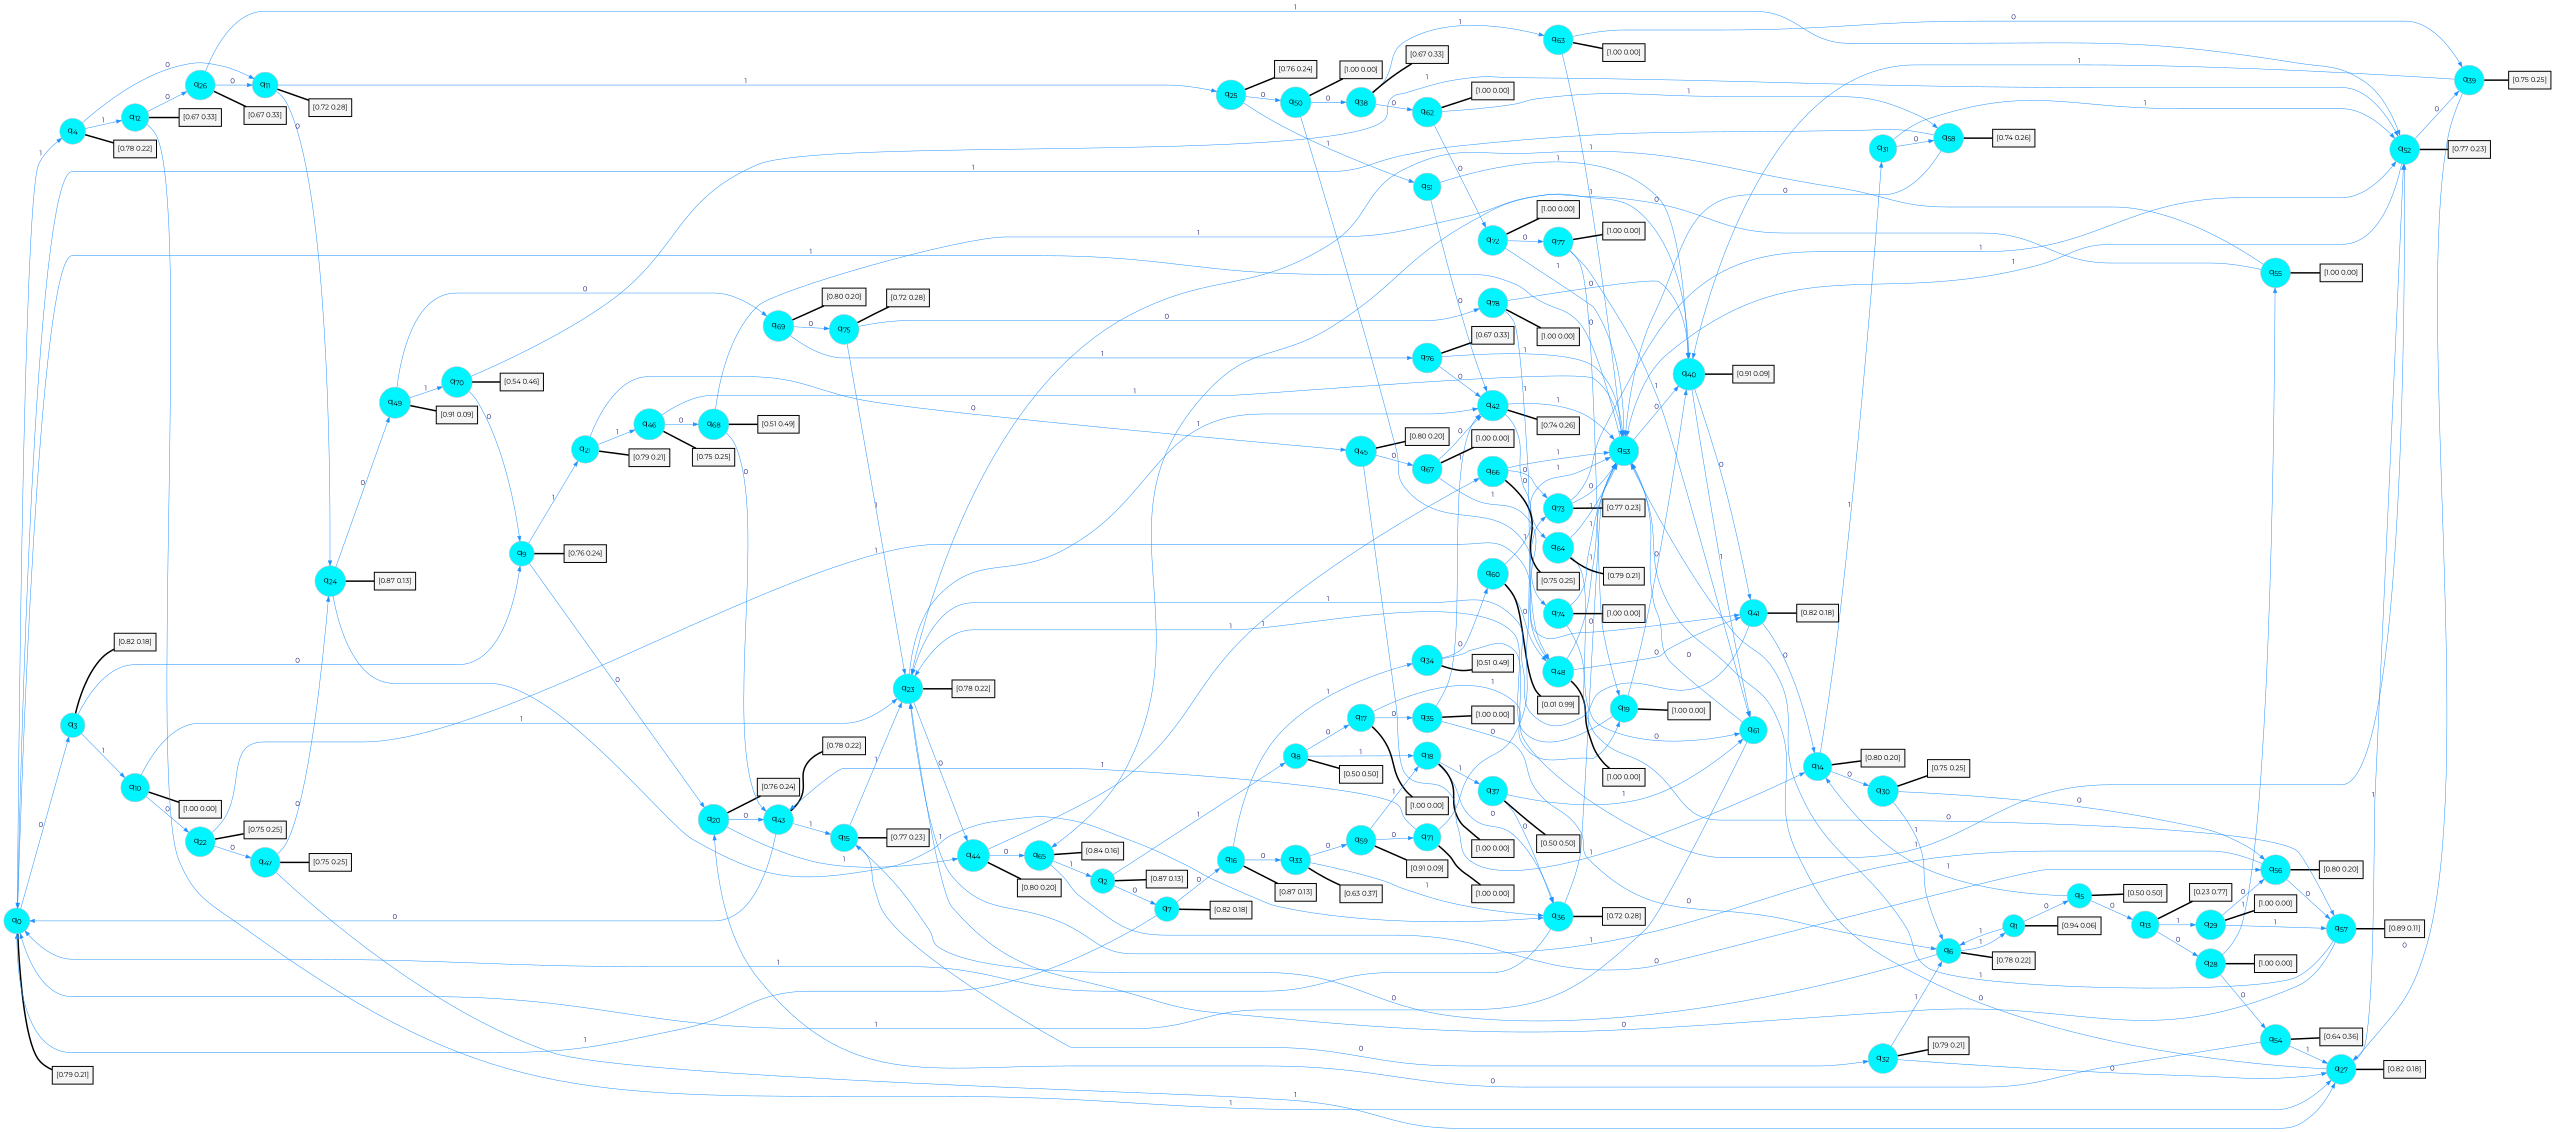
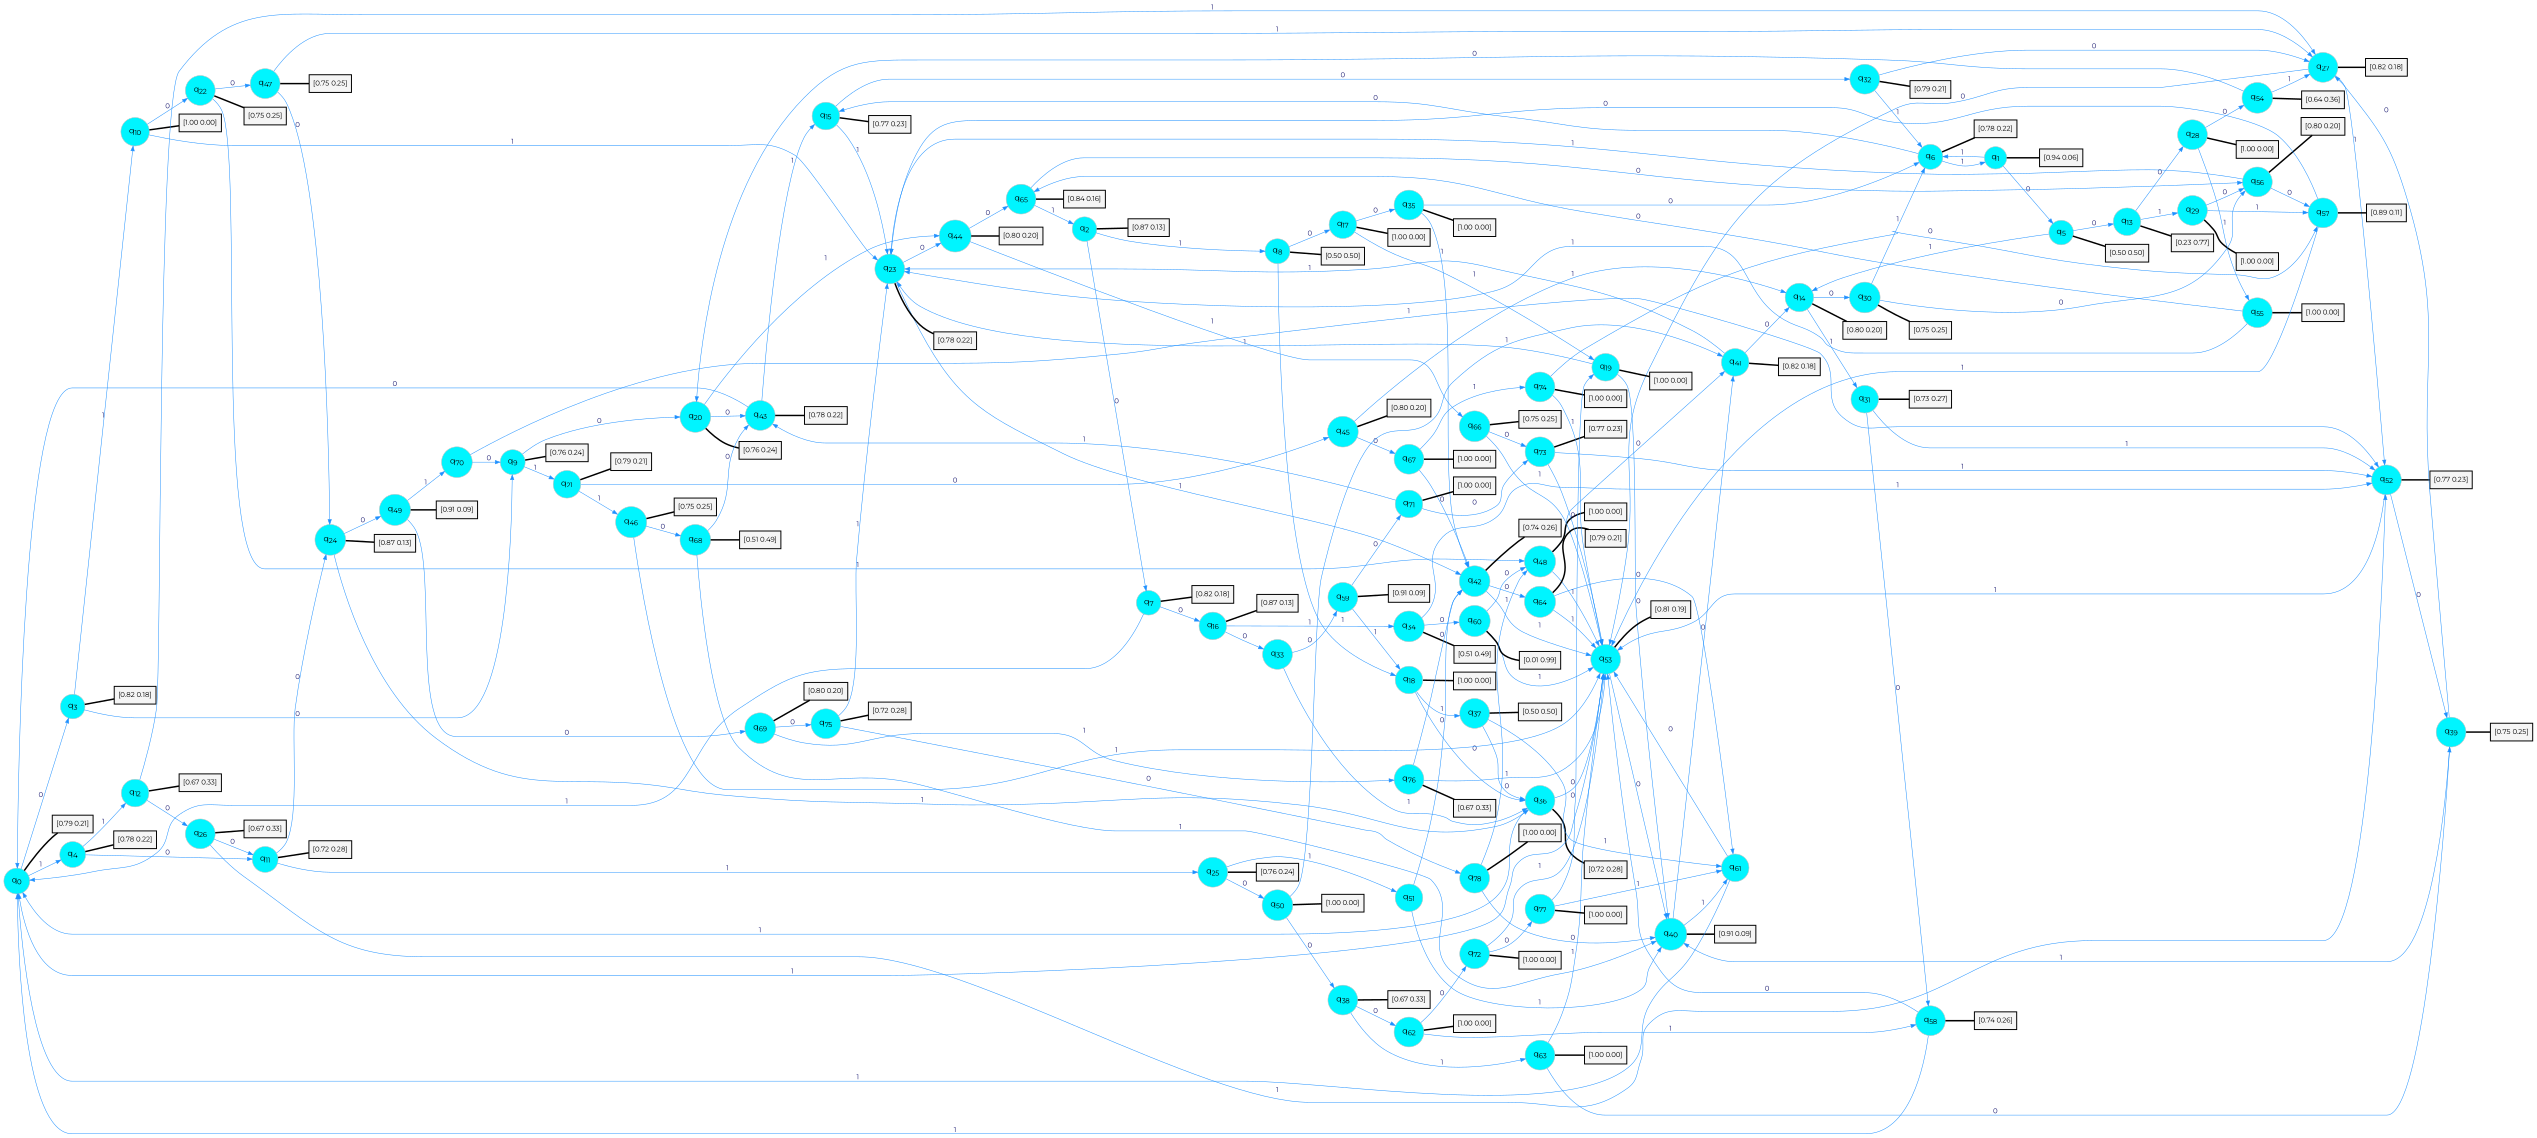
(522, 382) -> none
none -> (1930, 399)
none -> (1671, 610)
(1361, 894) -> none
